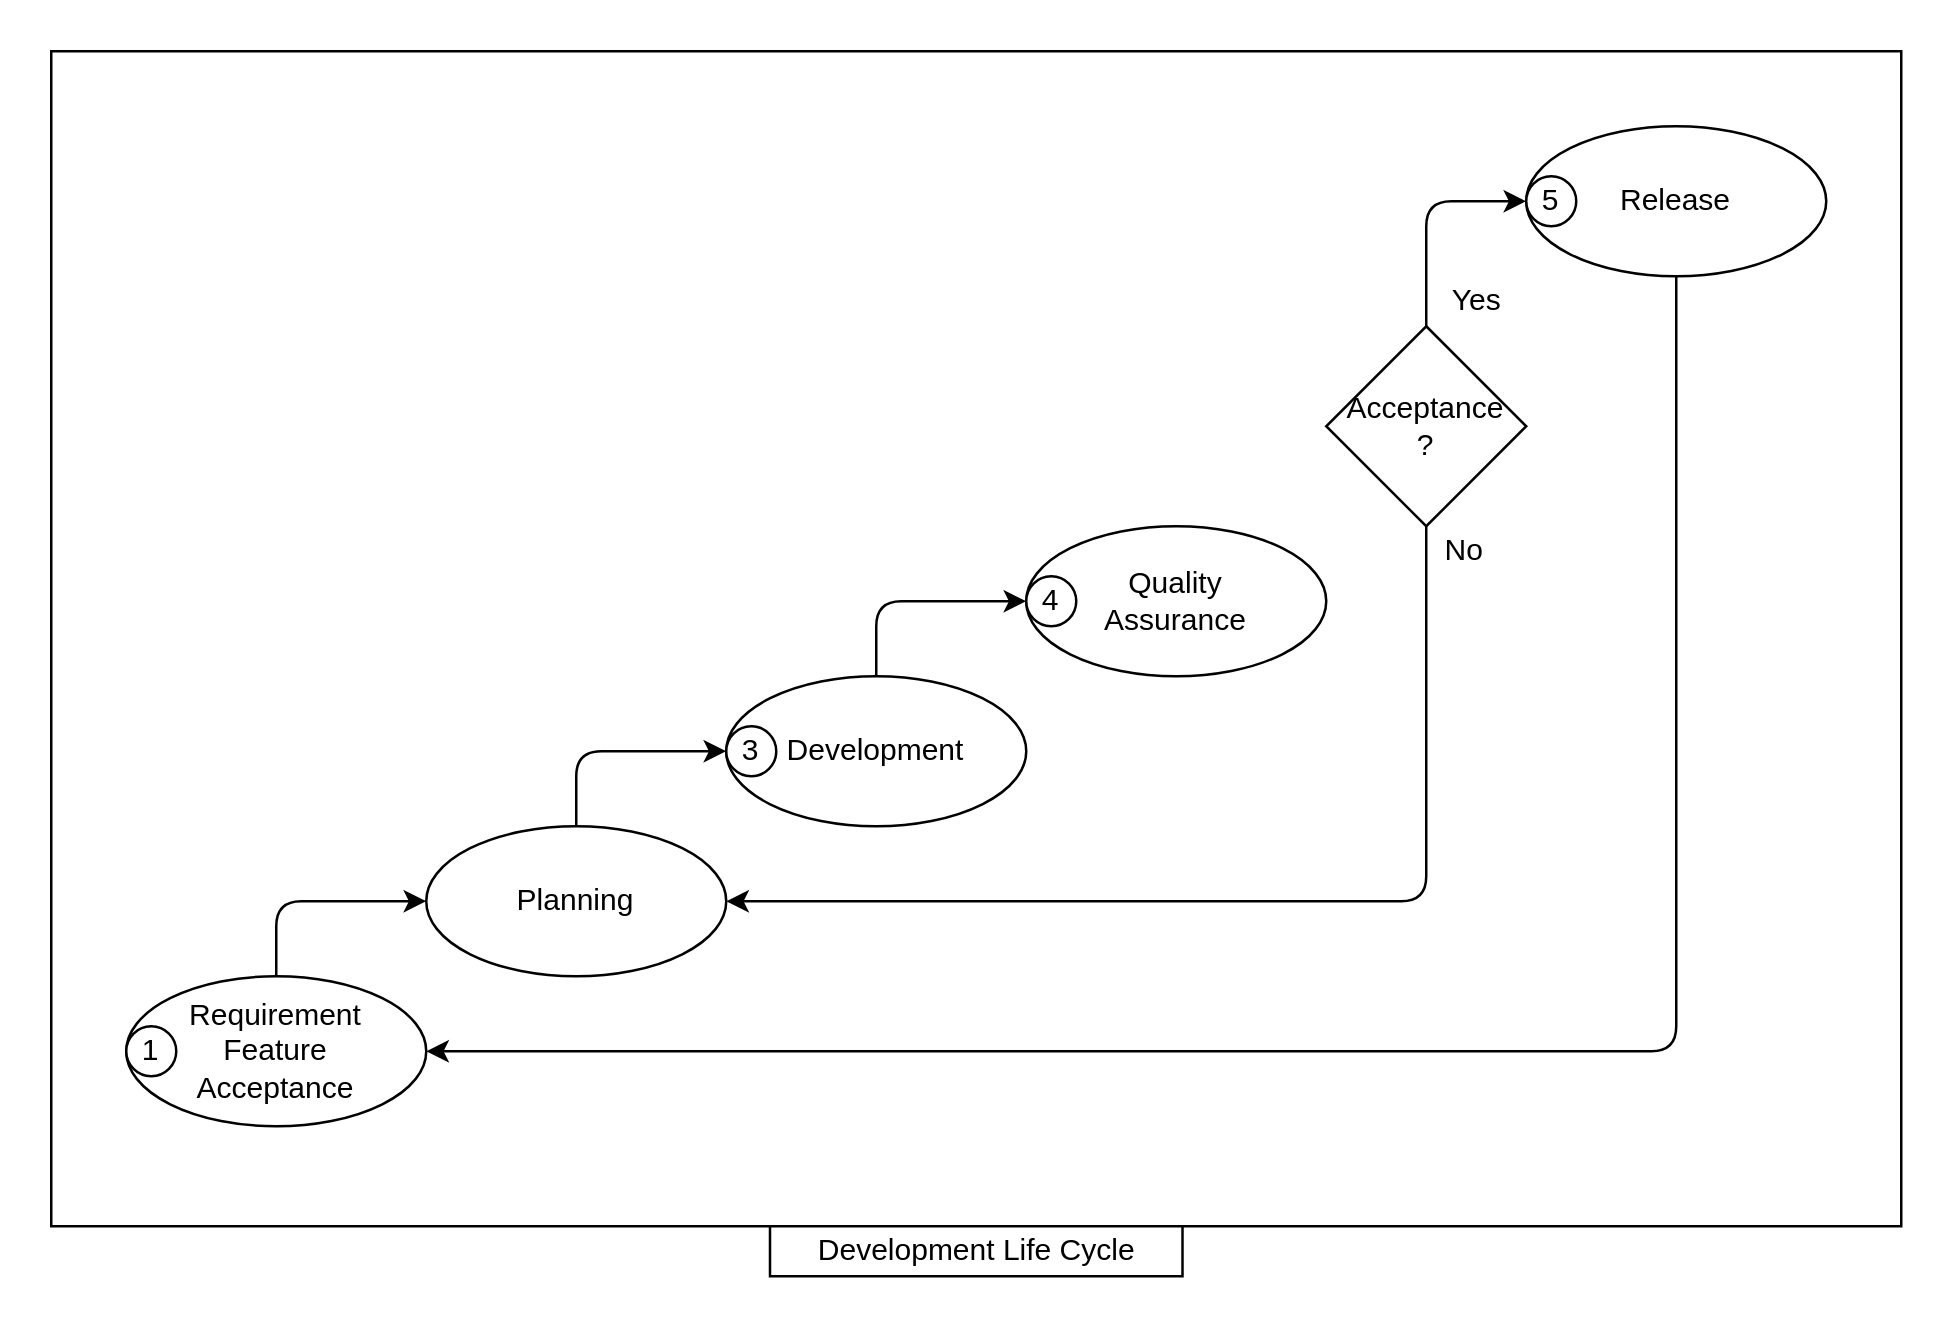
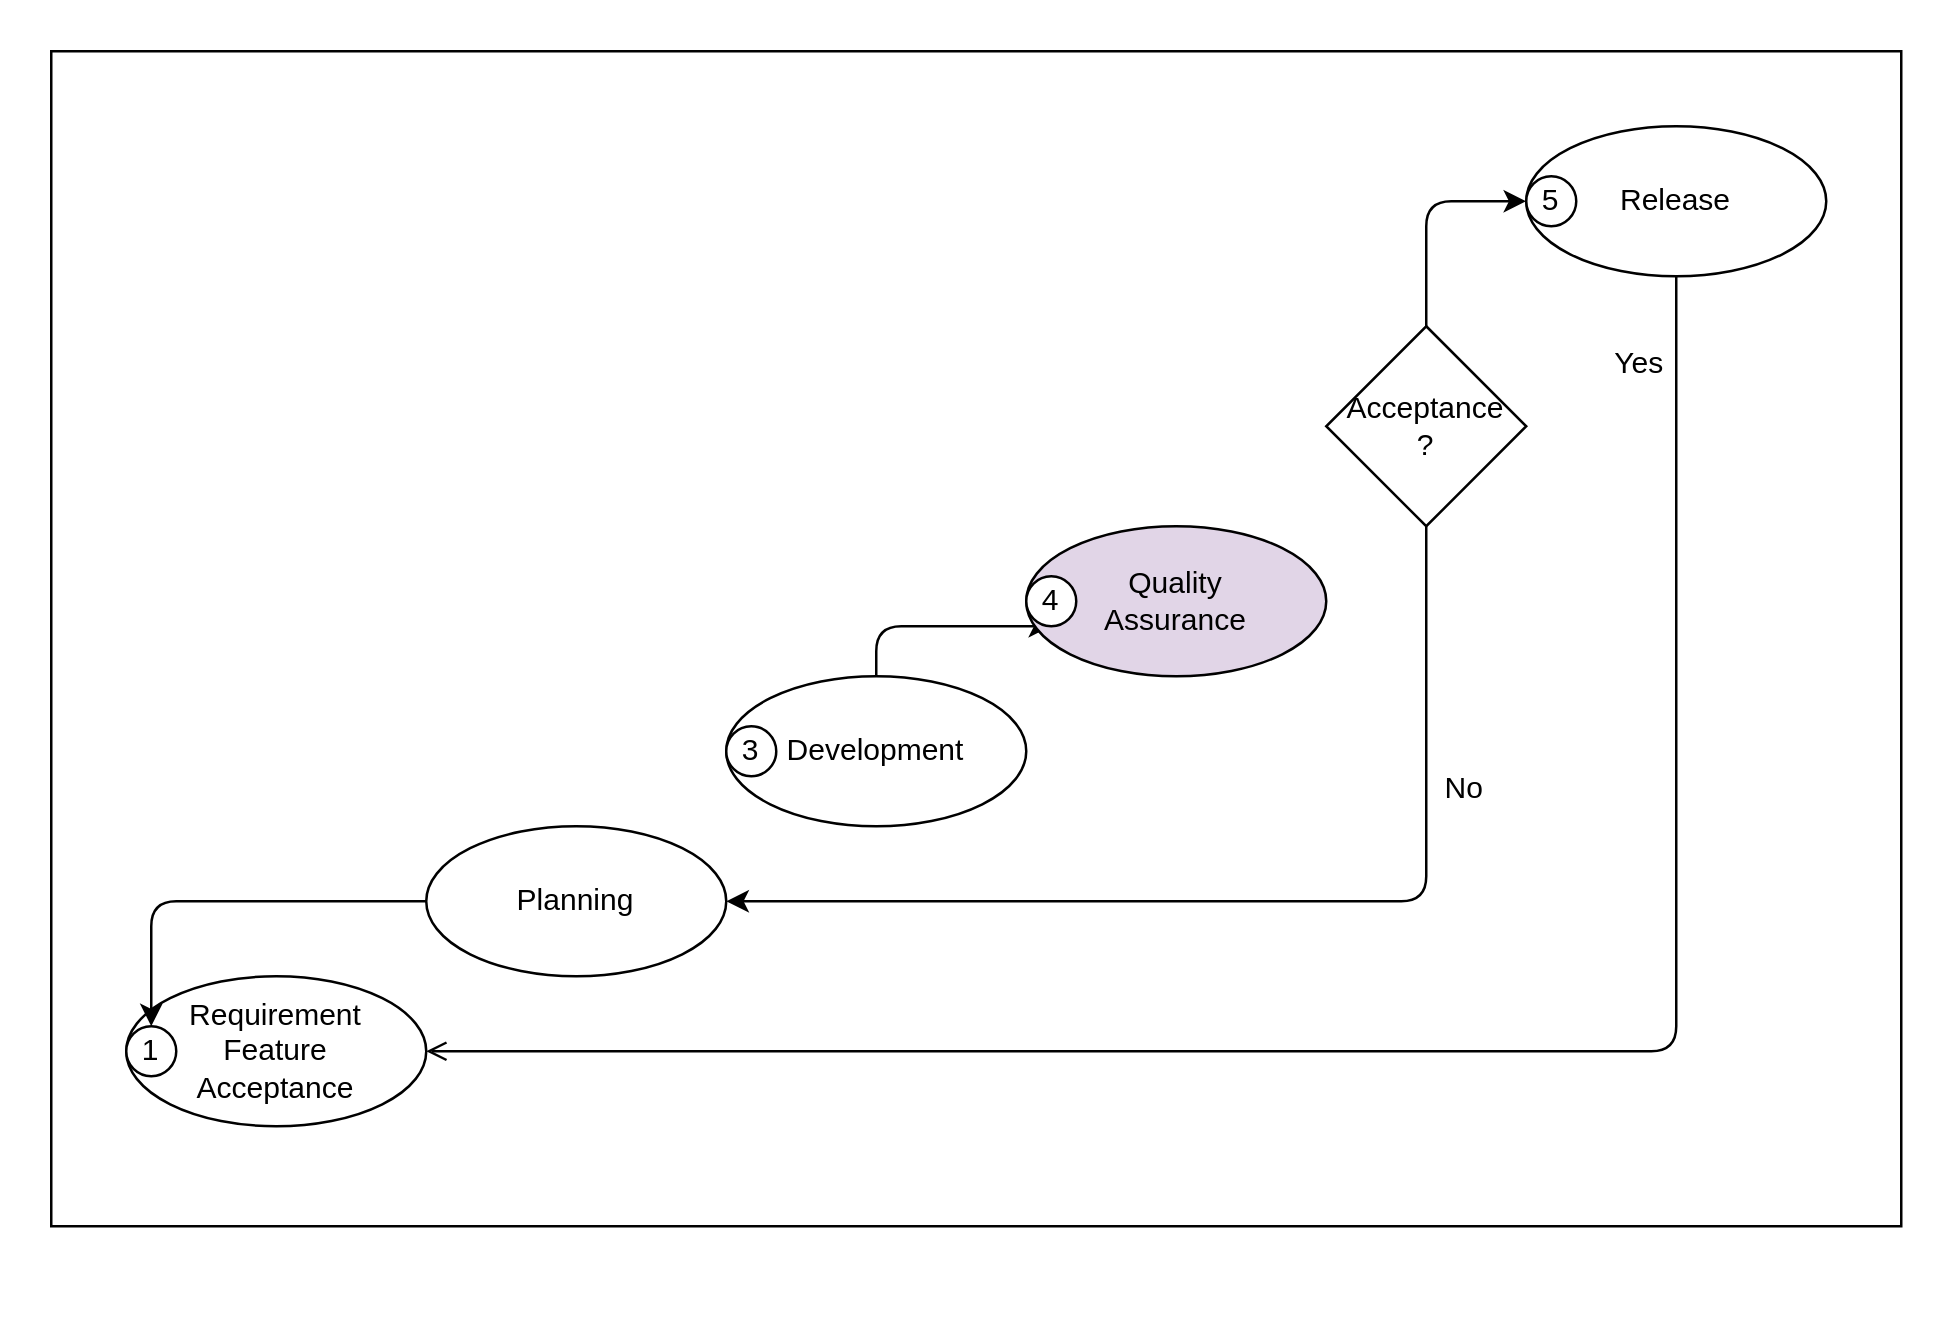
(1476, 301) -> (1639, 364)
(1464, 551) -> (1464, 789)
(928, 601) -> (953, 626)
(1176, 601) -> (1176, 601)
(613, 751) -> (172, 902)
(276, 941) -> none
(444, 1051) -> (440, 1051)
(976, 1251) -> none
